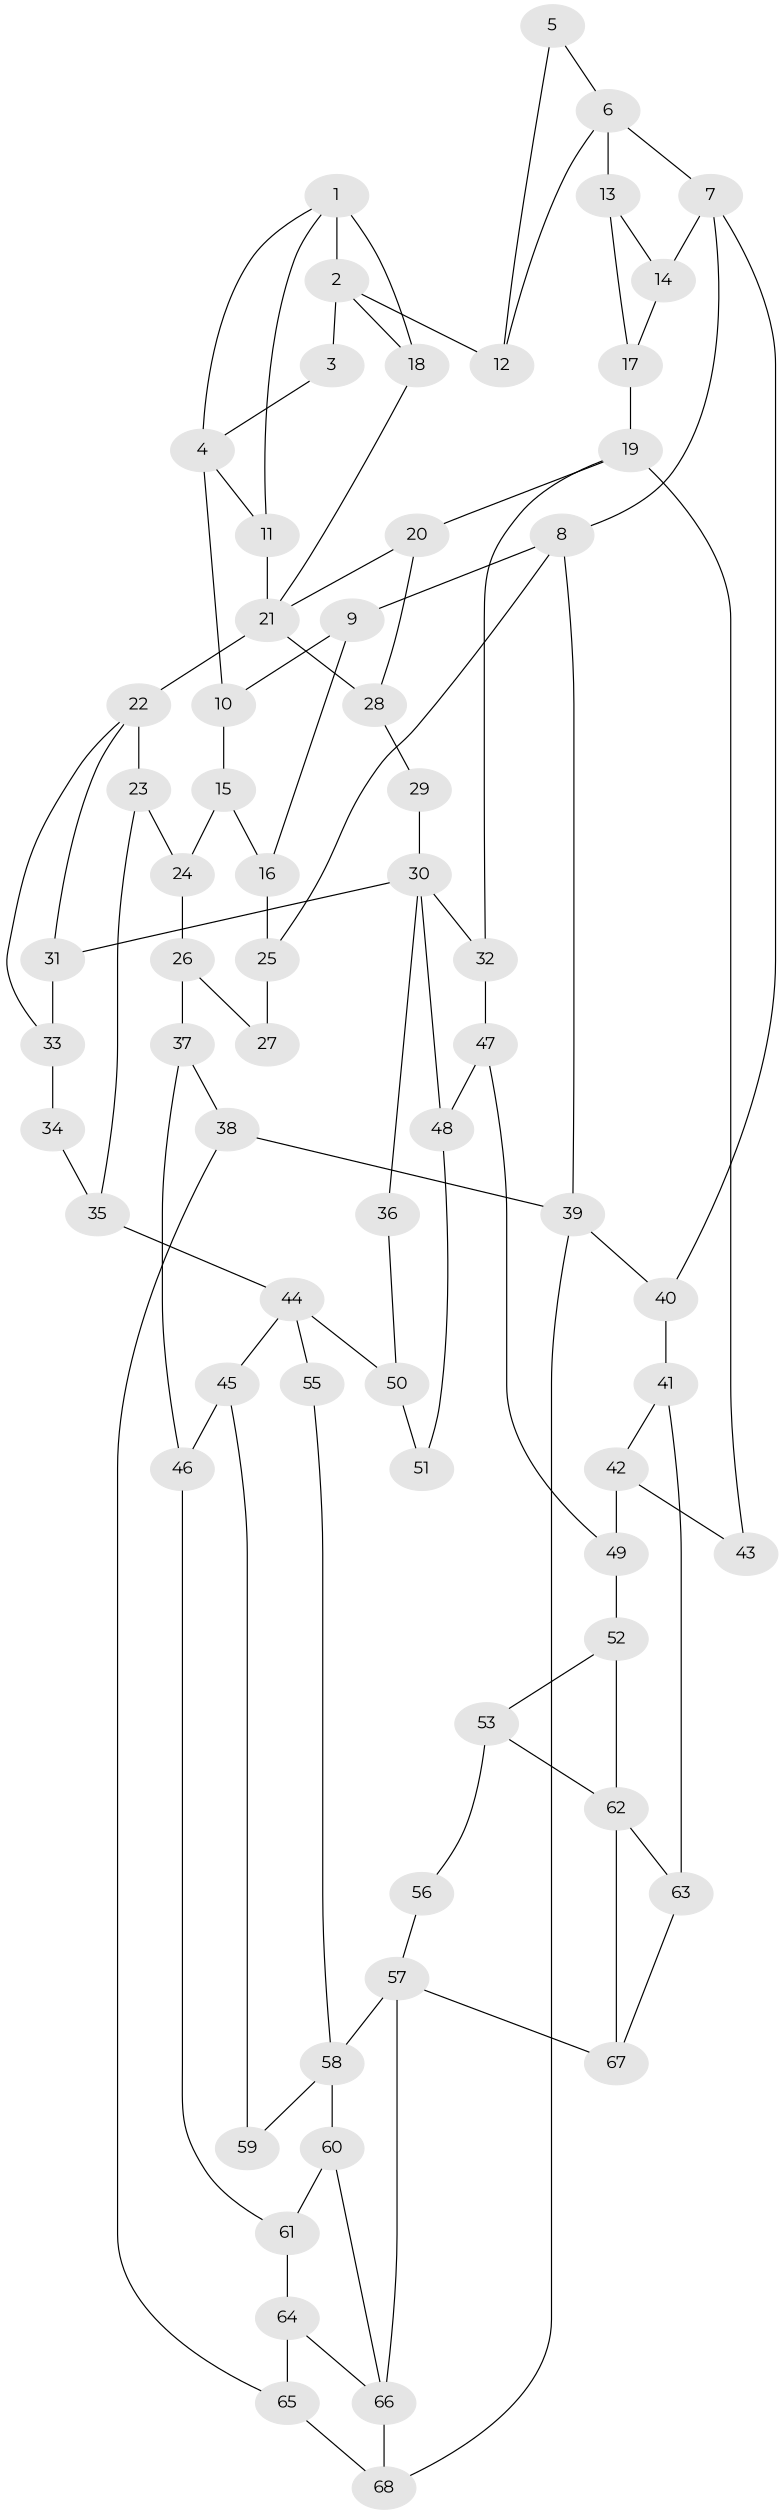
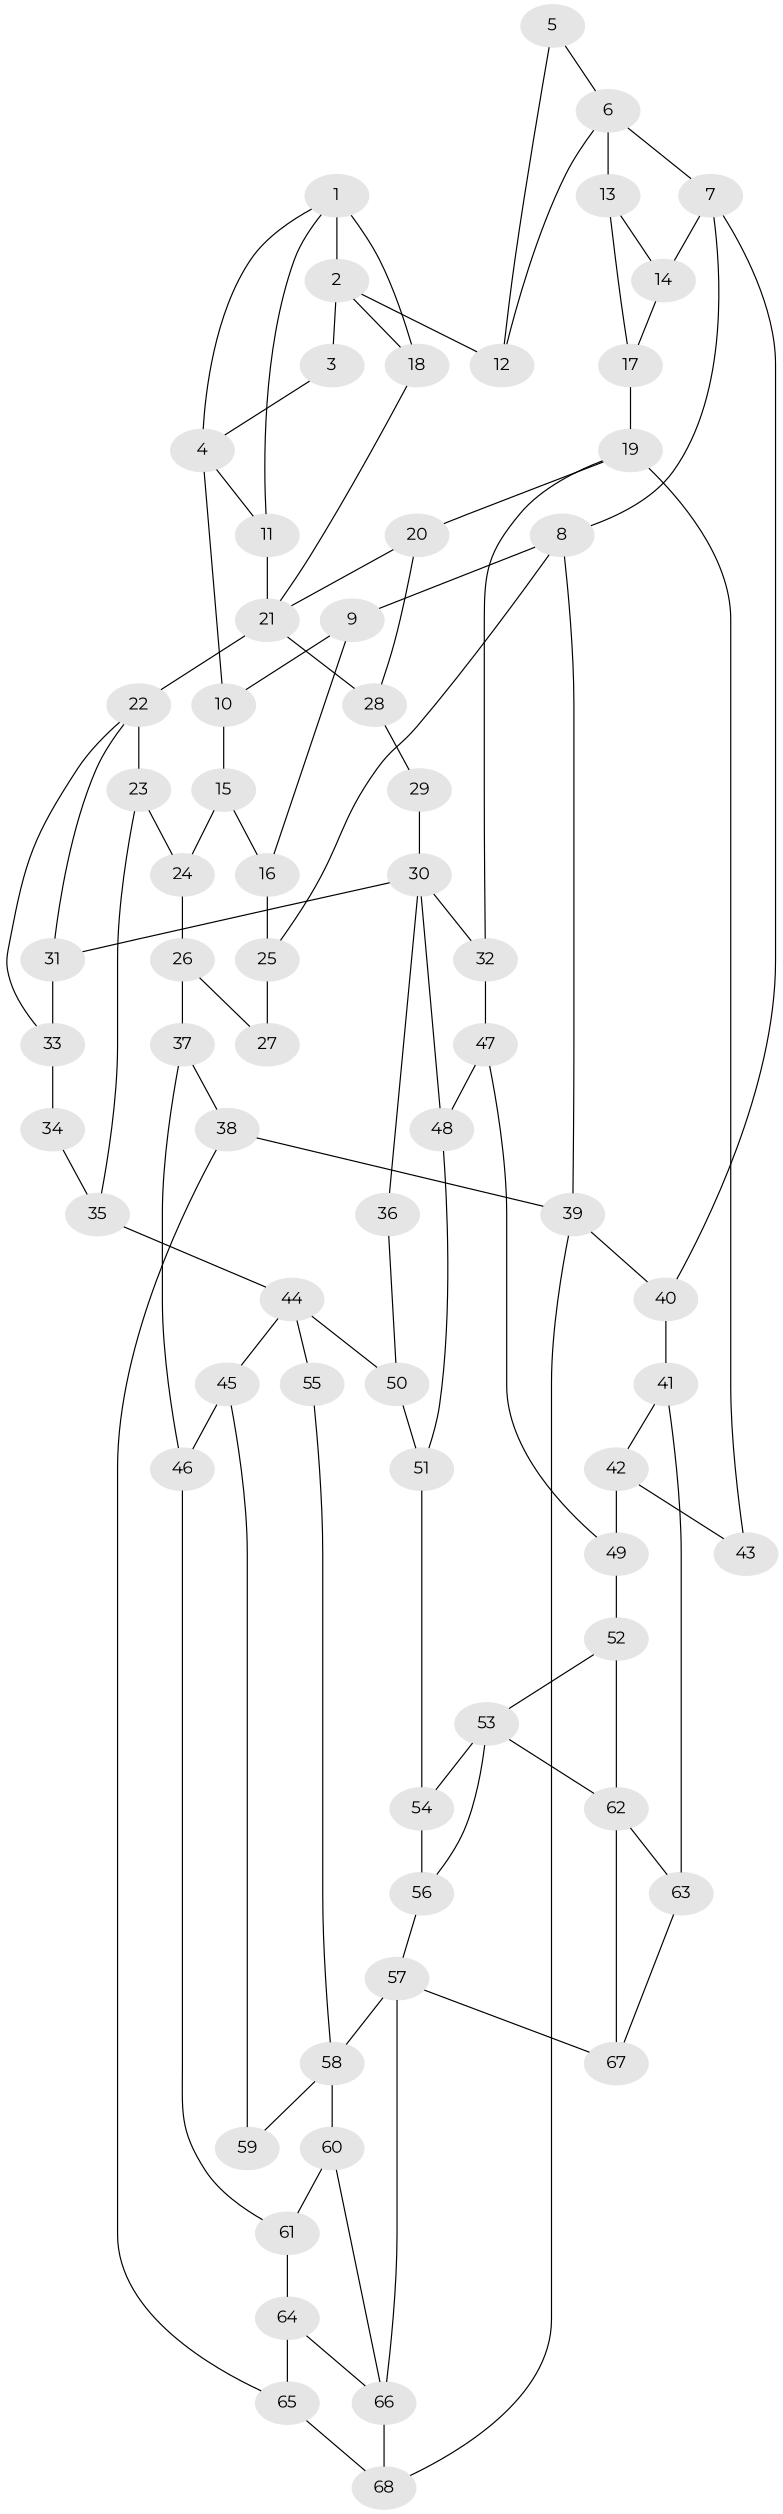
none -> (422, 1809)
